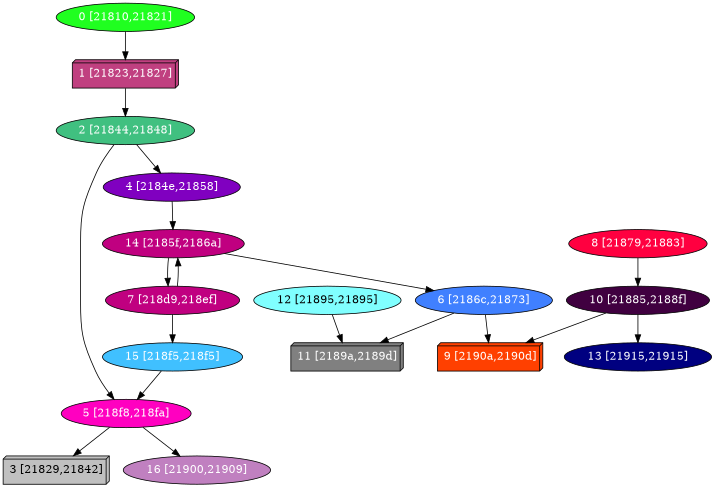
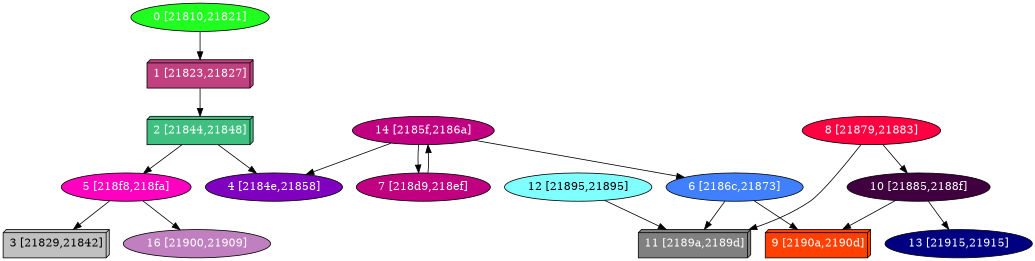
(125, 130) -> (200, 130)
none -> (817, 196)
(172, 212) -> (352, 157)
(173, 357) -> none
